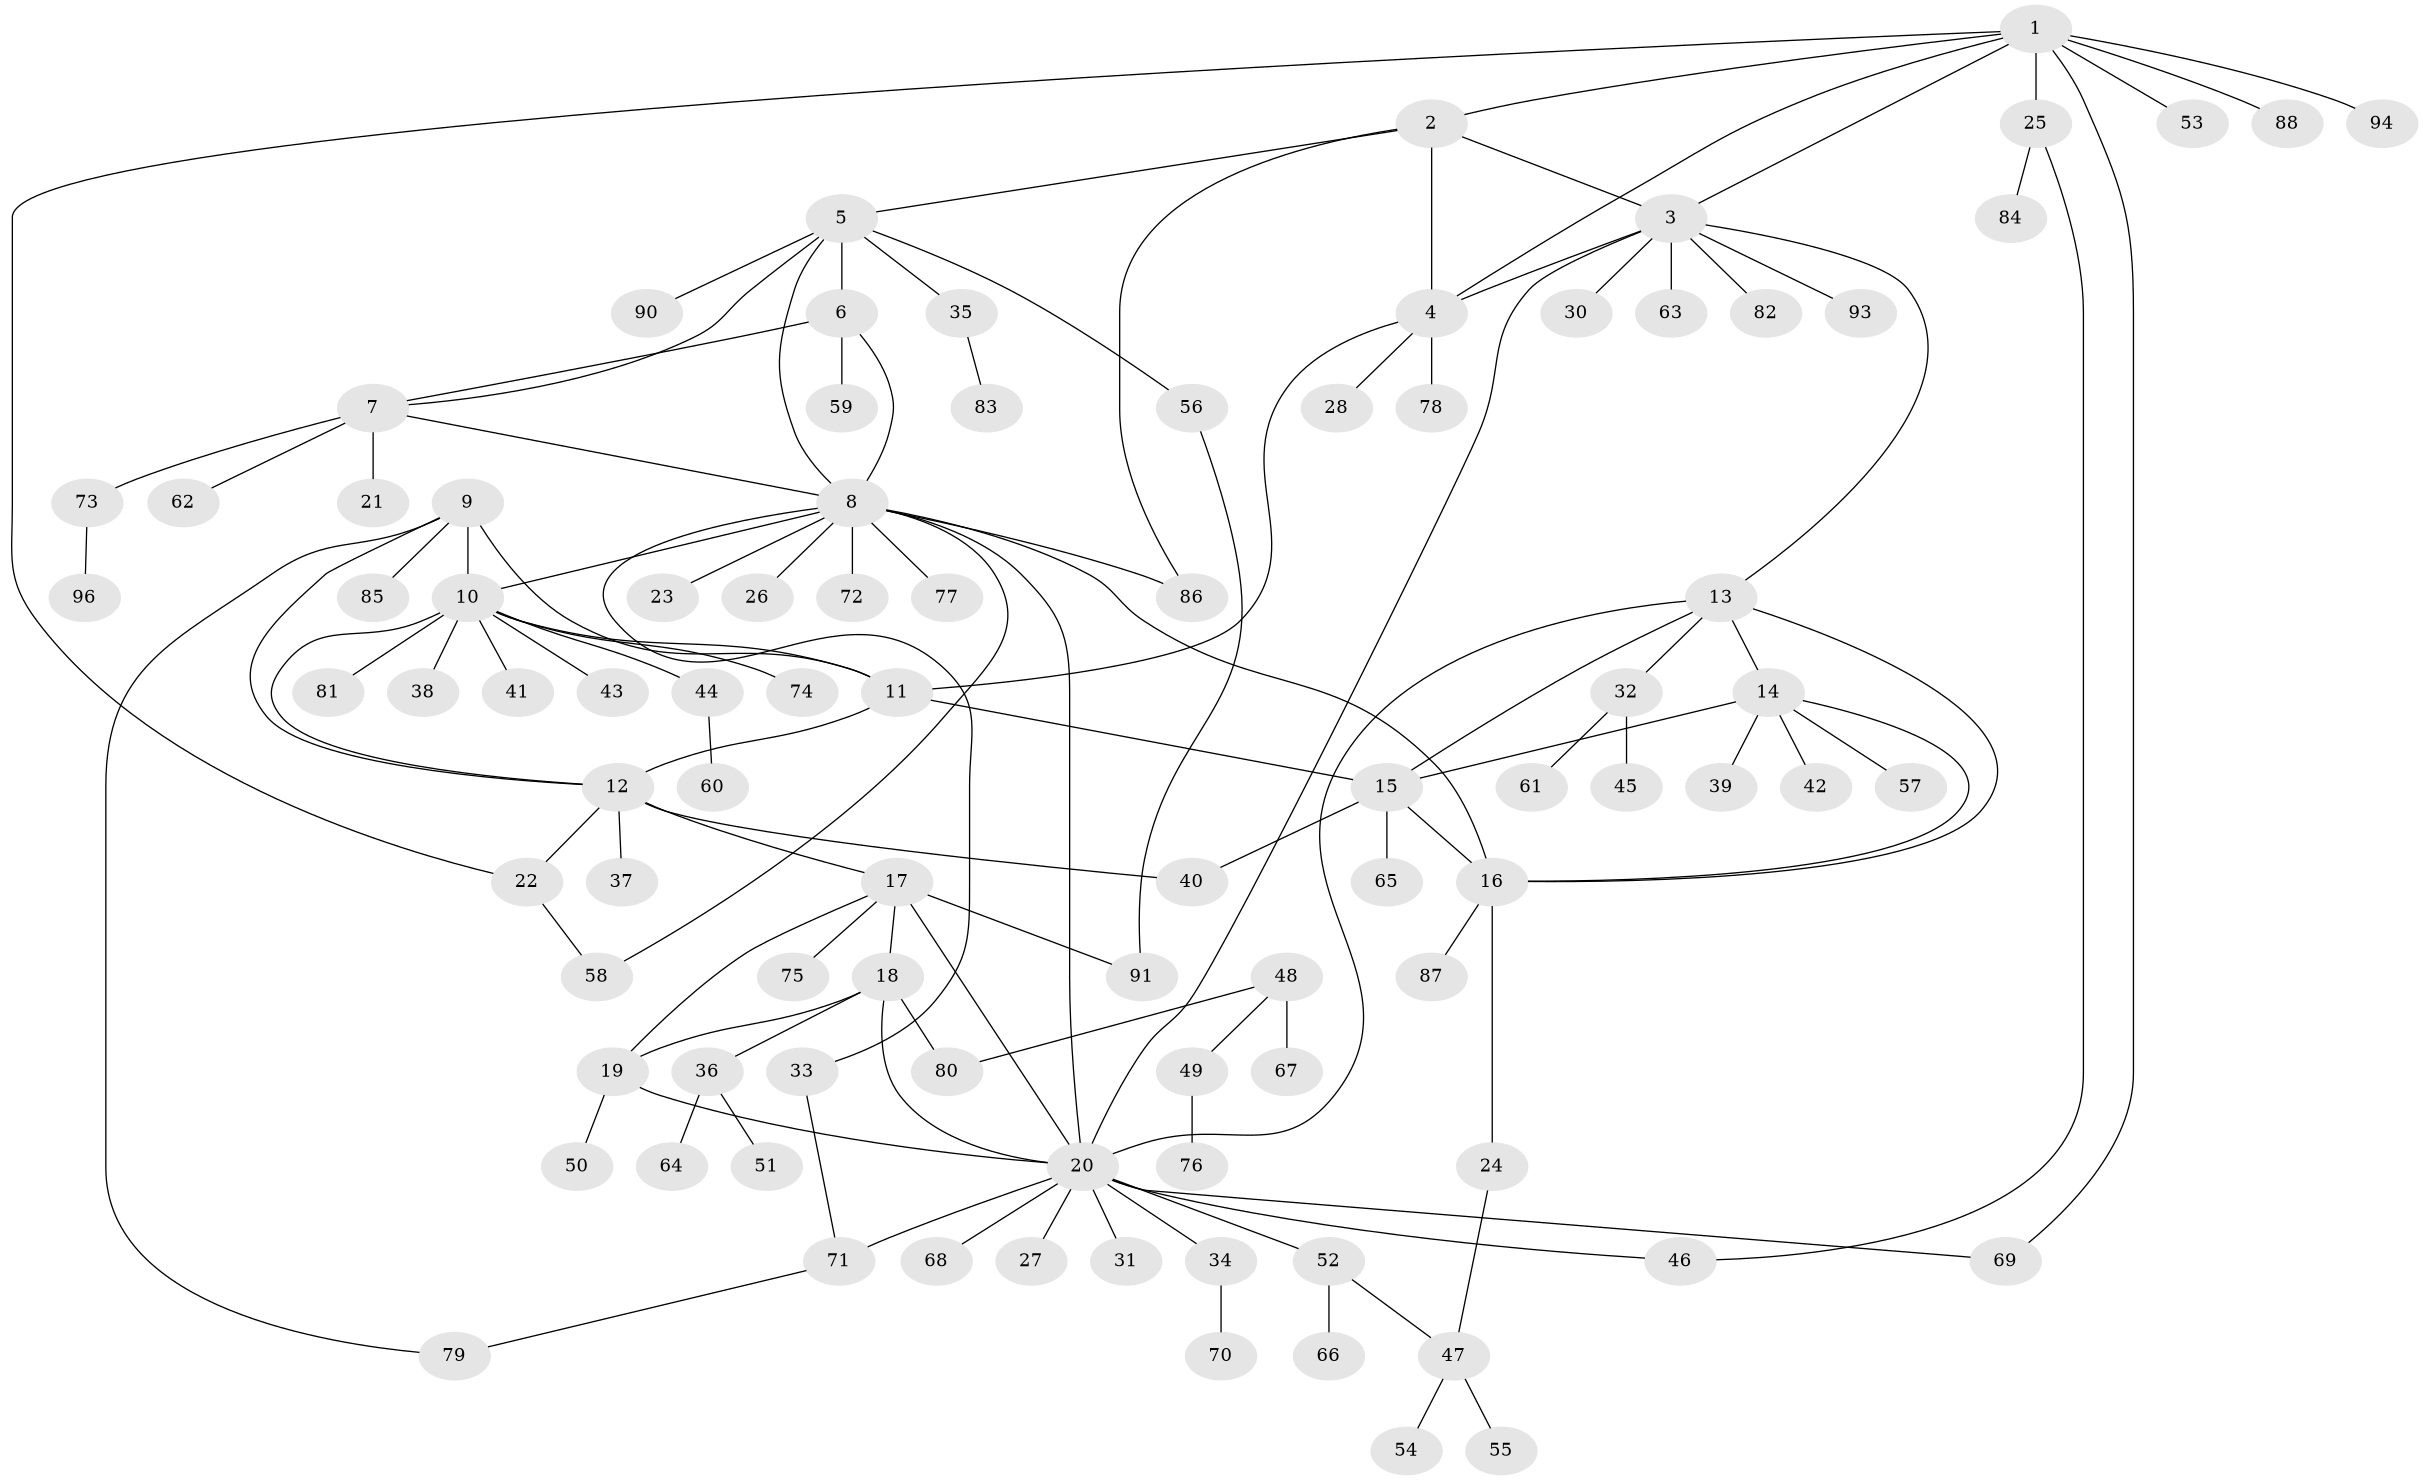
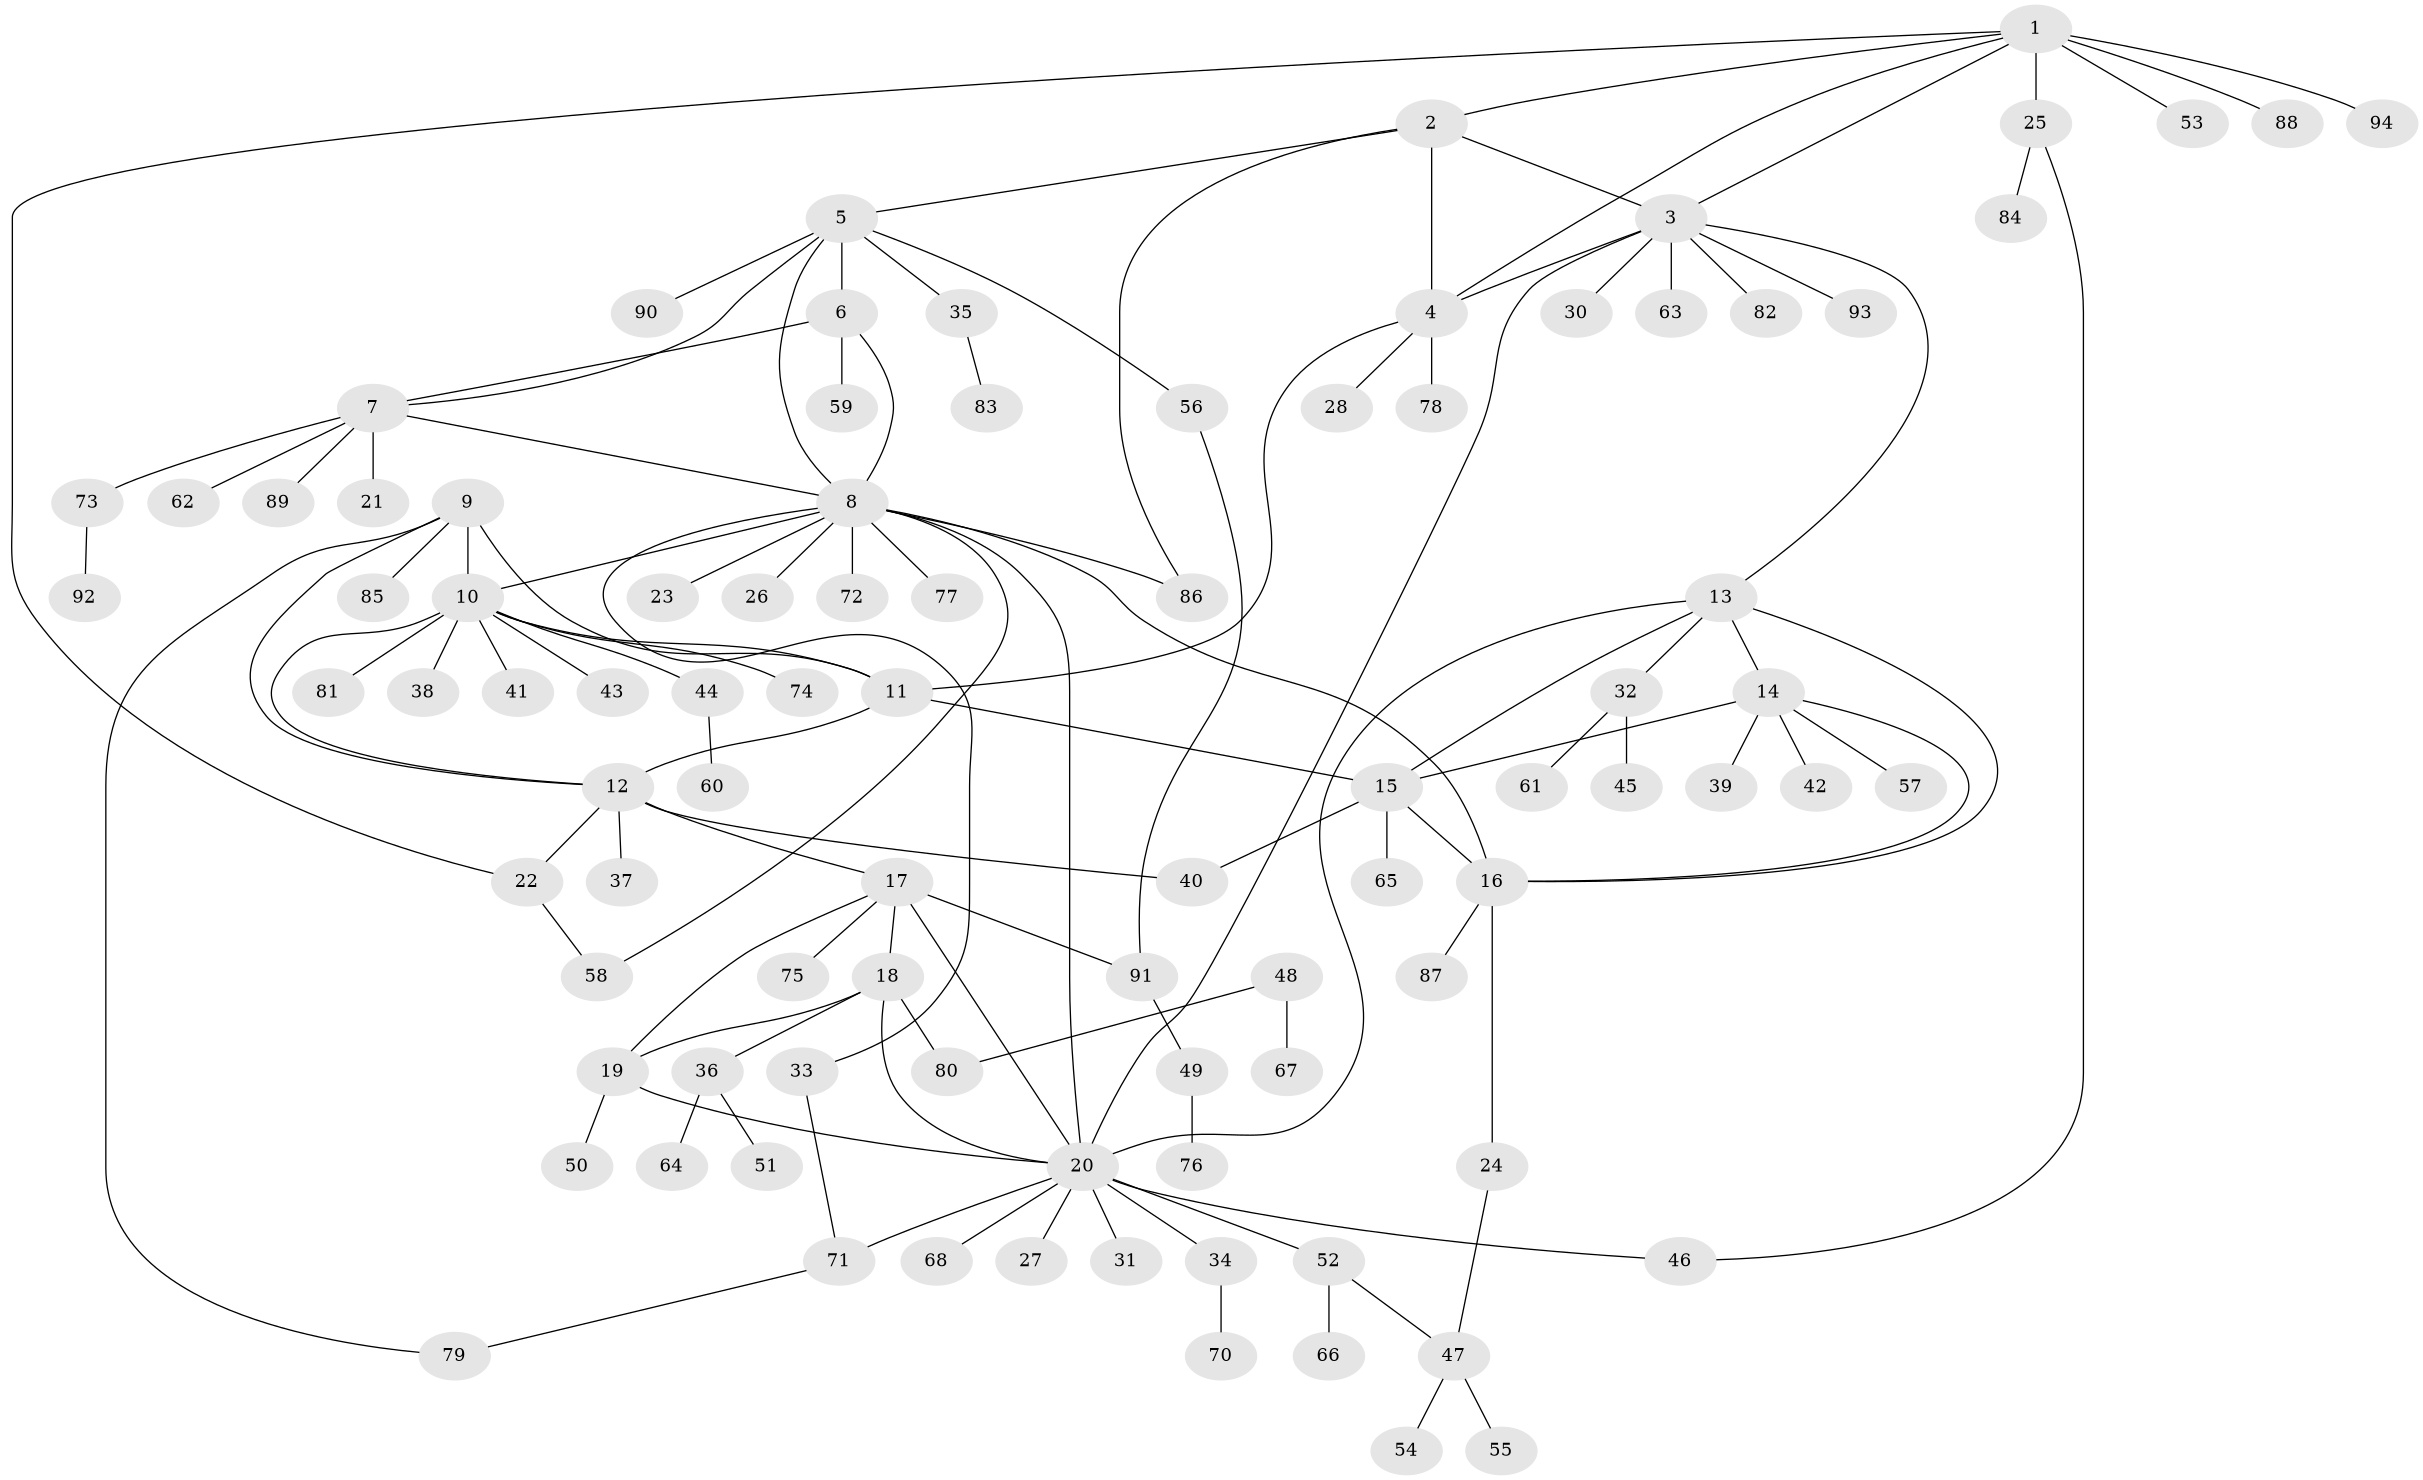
none -> (278, 503)
(85, 598) -> (85, 598)
(1240, 1024) -> (1171, 1032)
(2006, 1261) -> none
